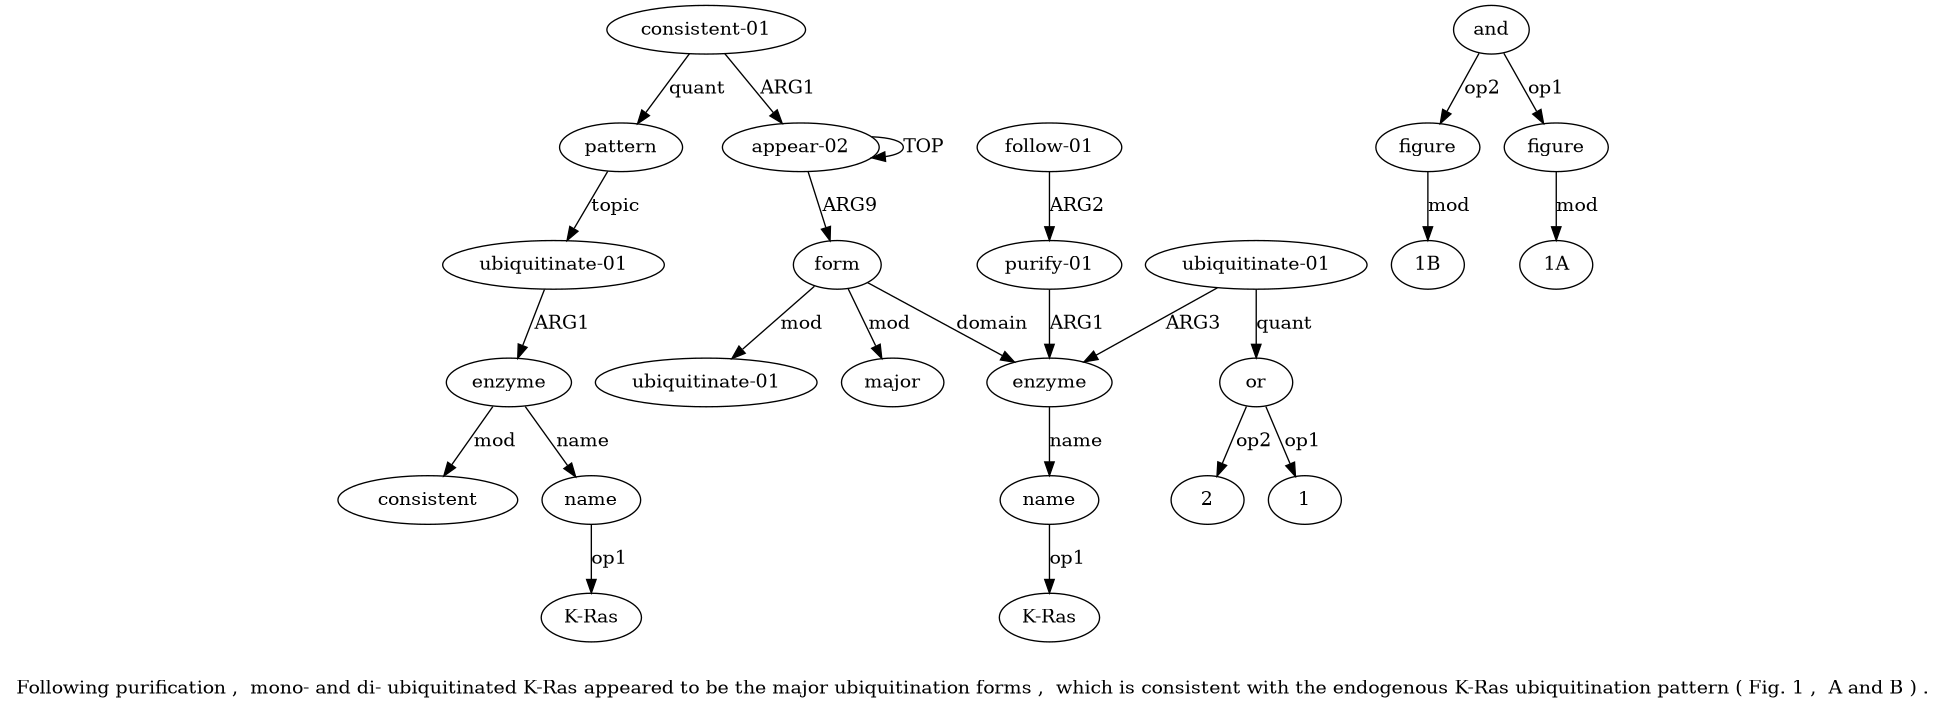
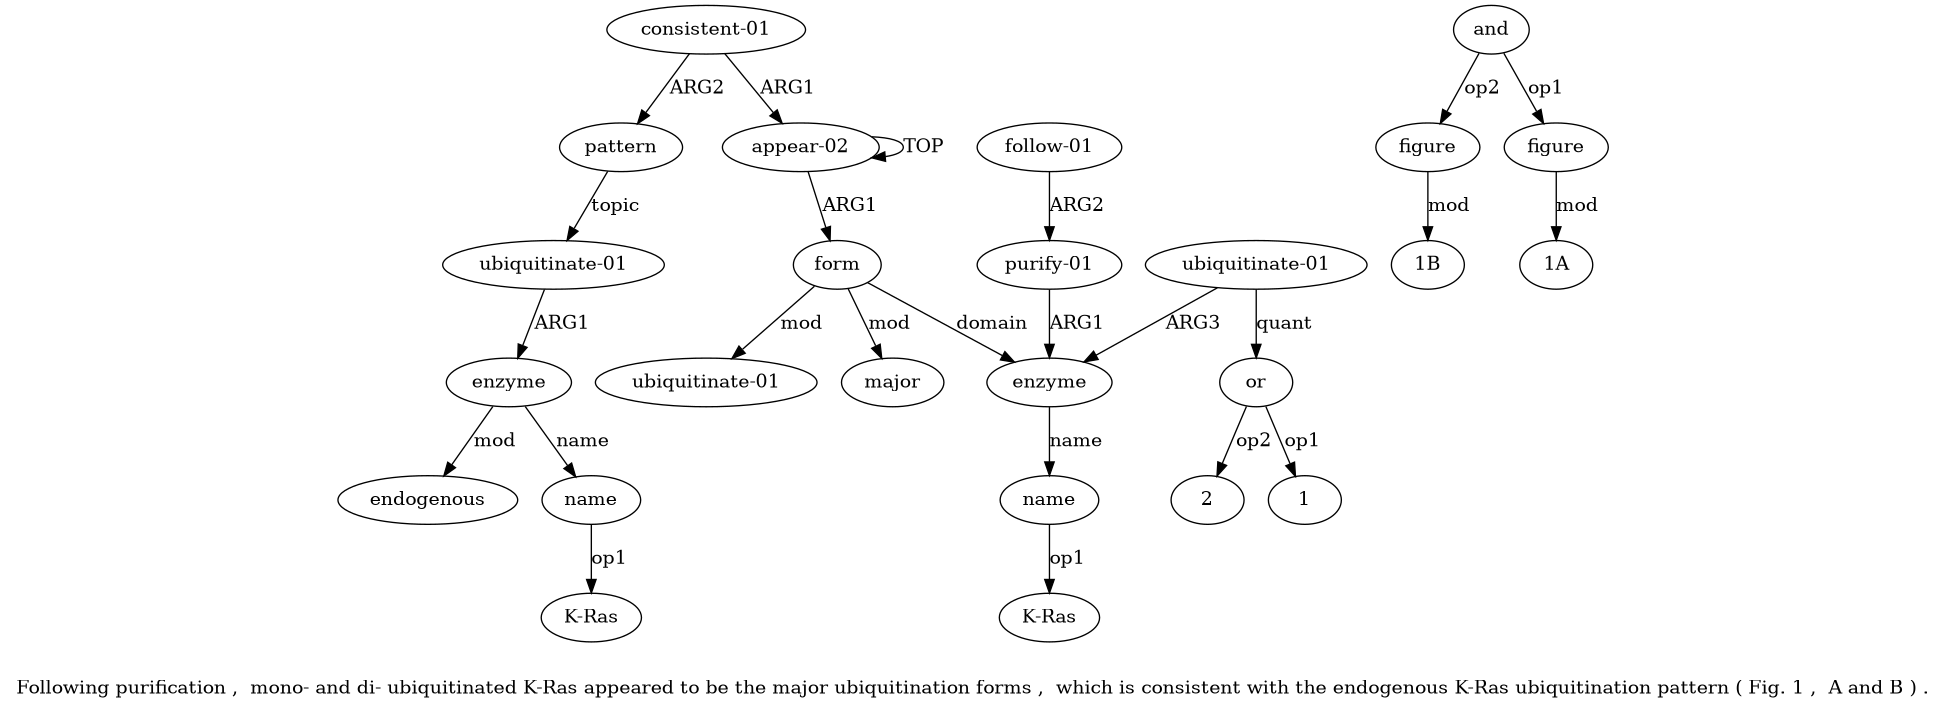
(697, 89) -> (697, 89)
(850, 206) -> (850, 206)
(428, 500) -> (428, 500)
